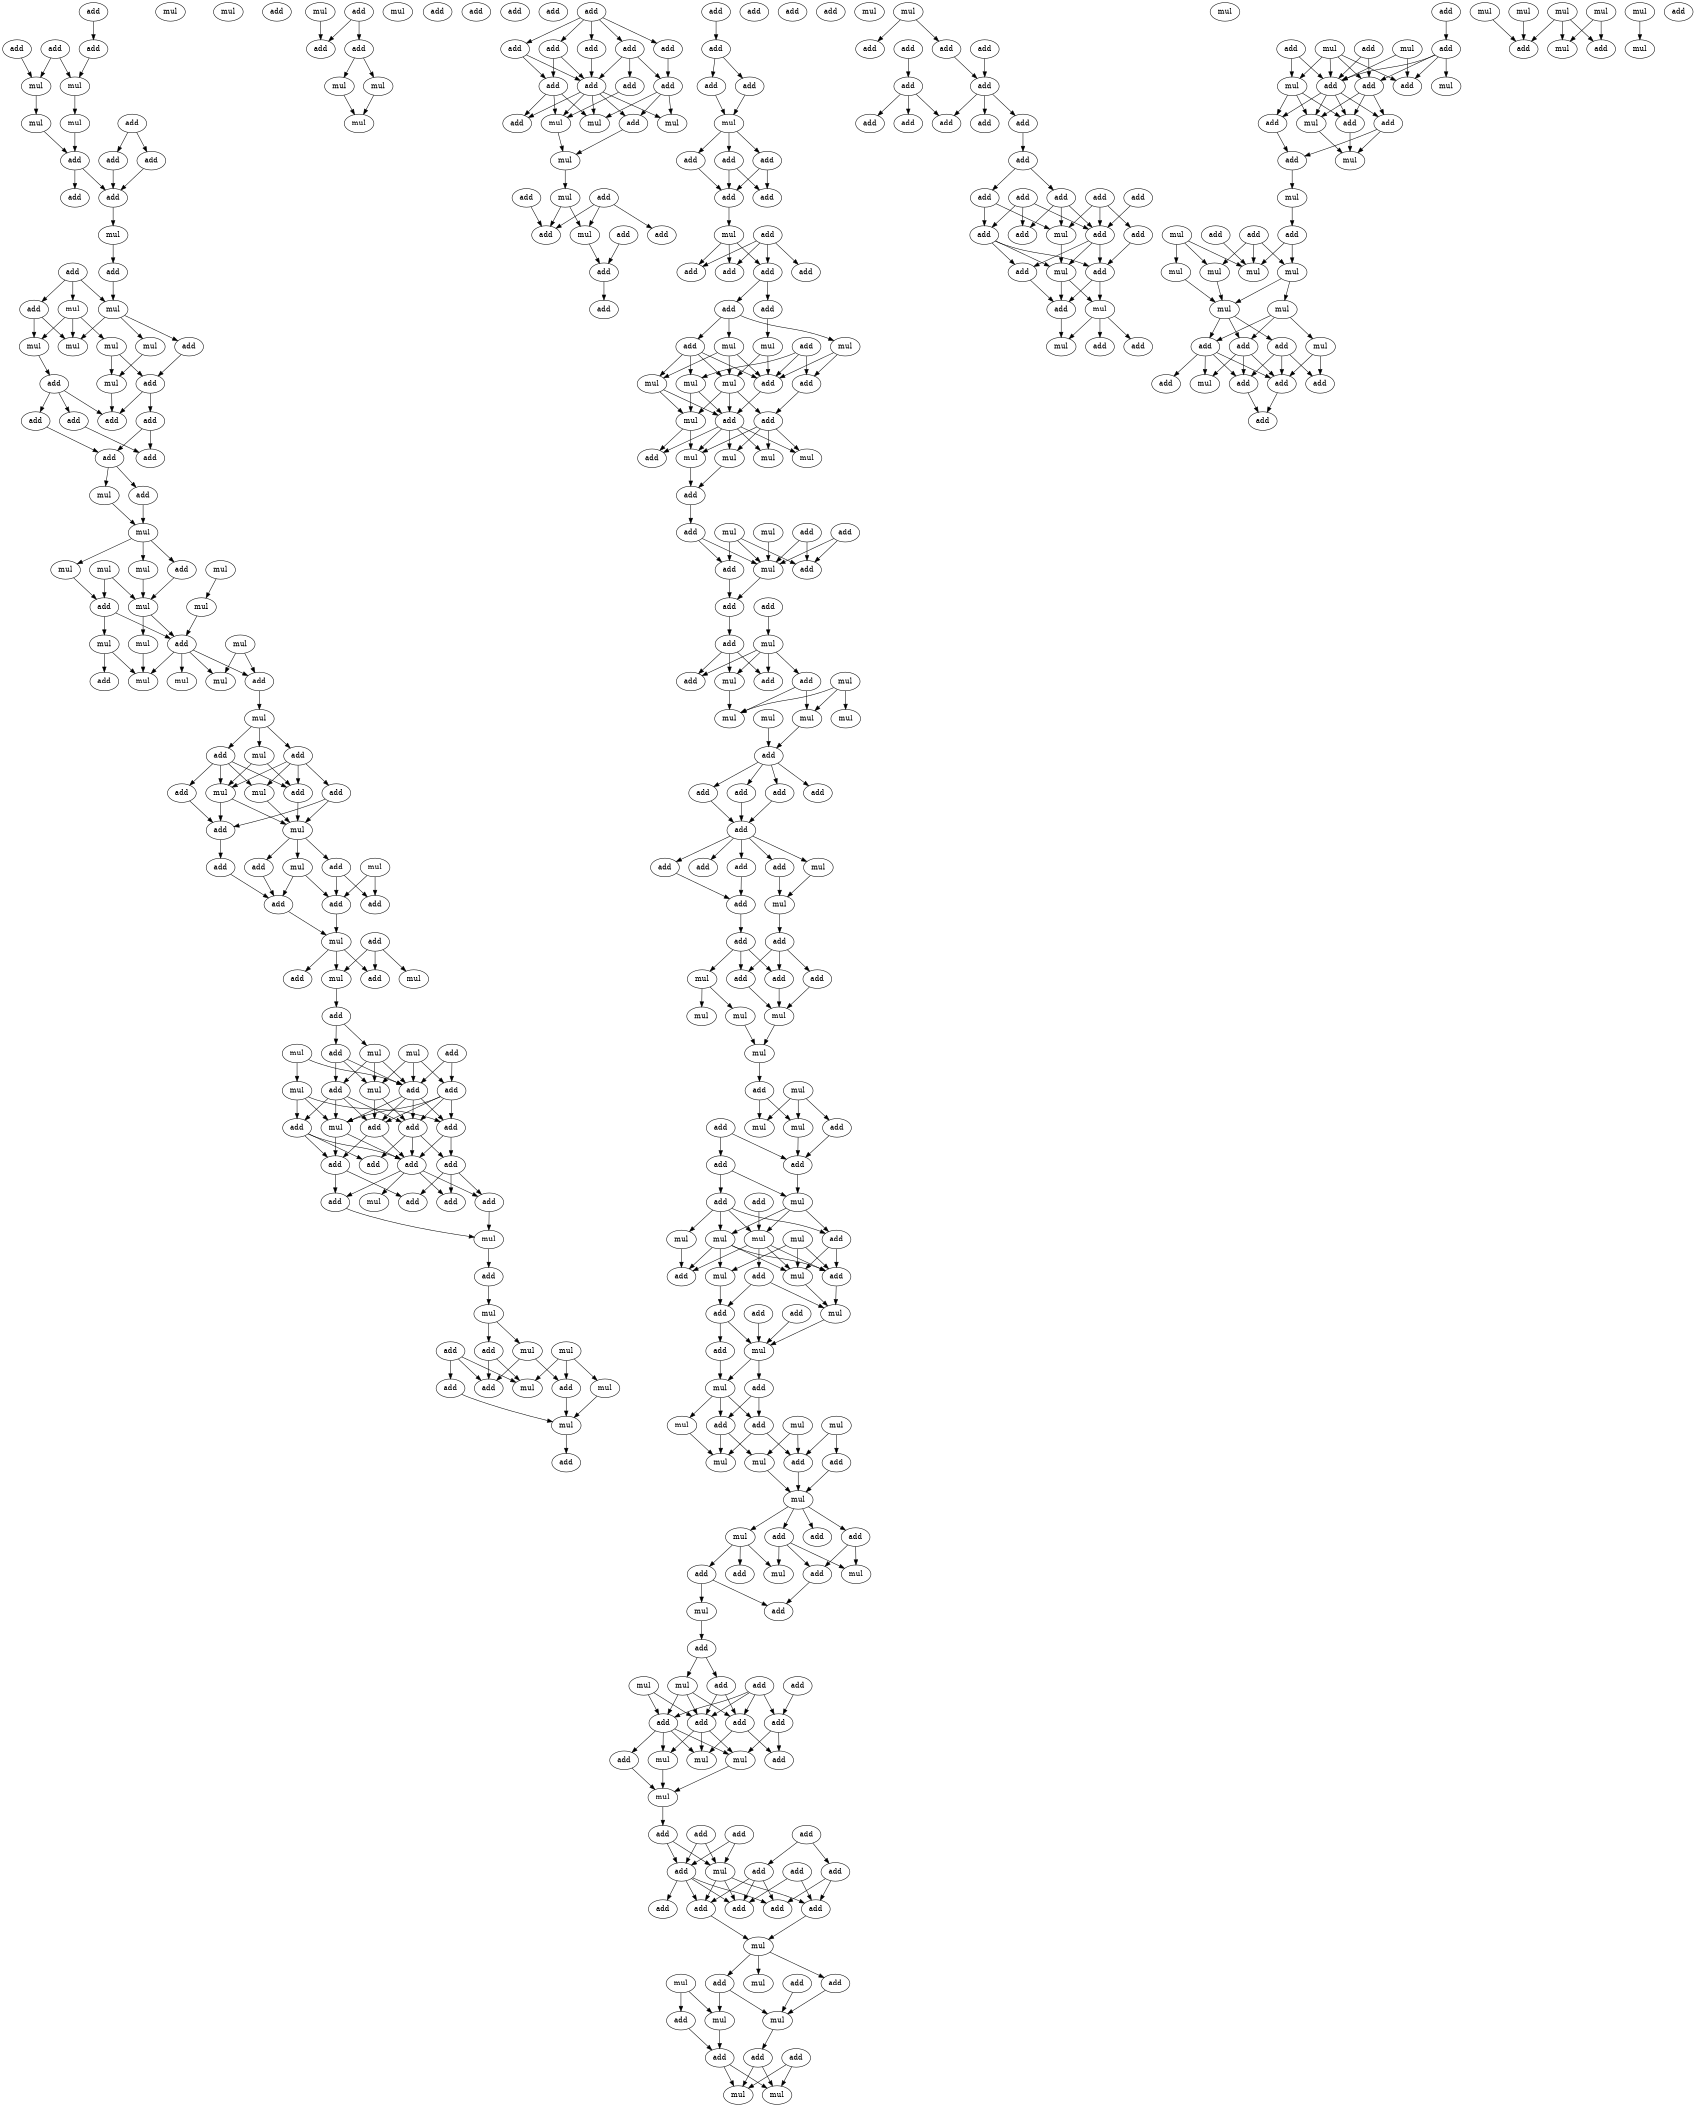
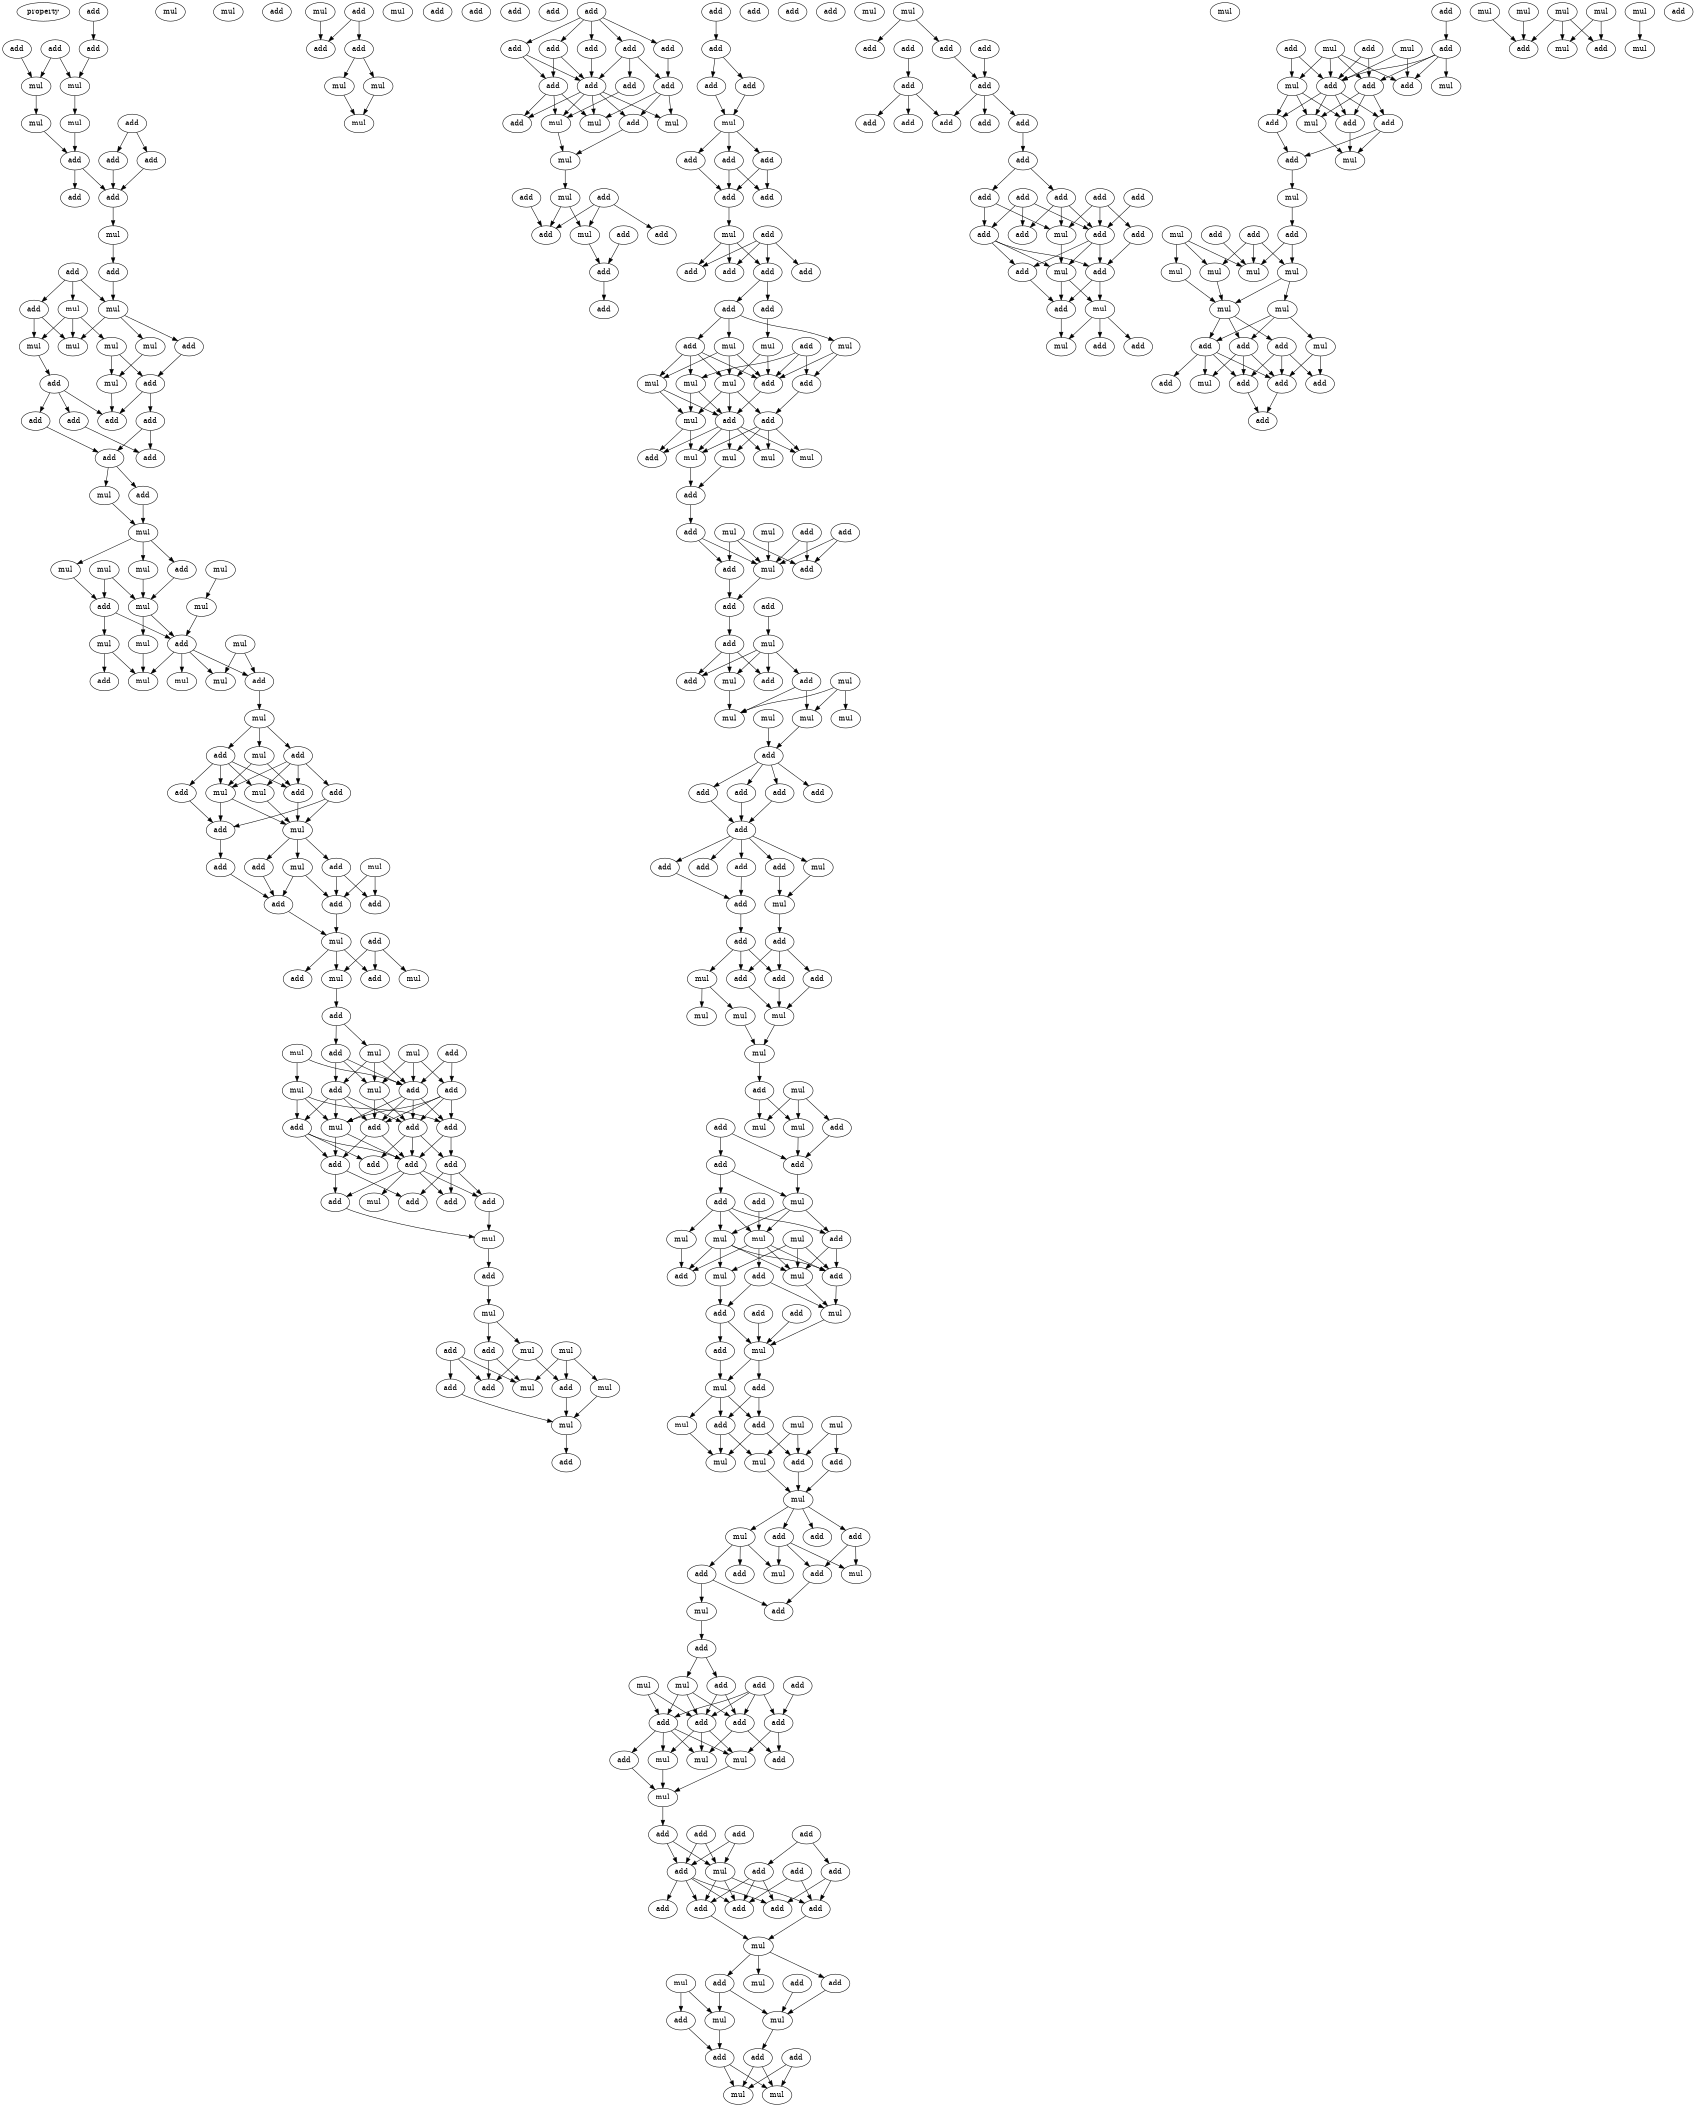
none -> (43, 12)
